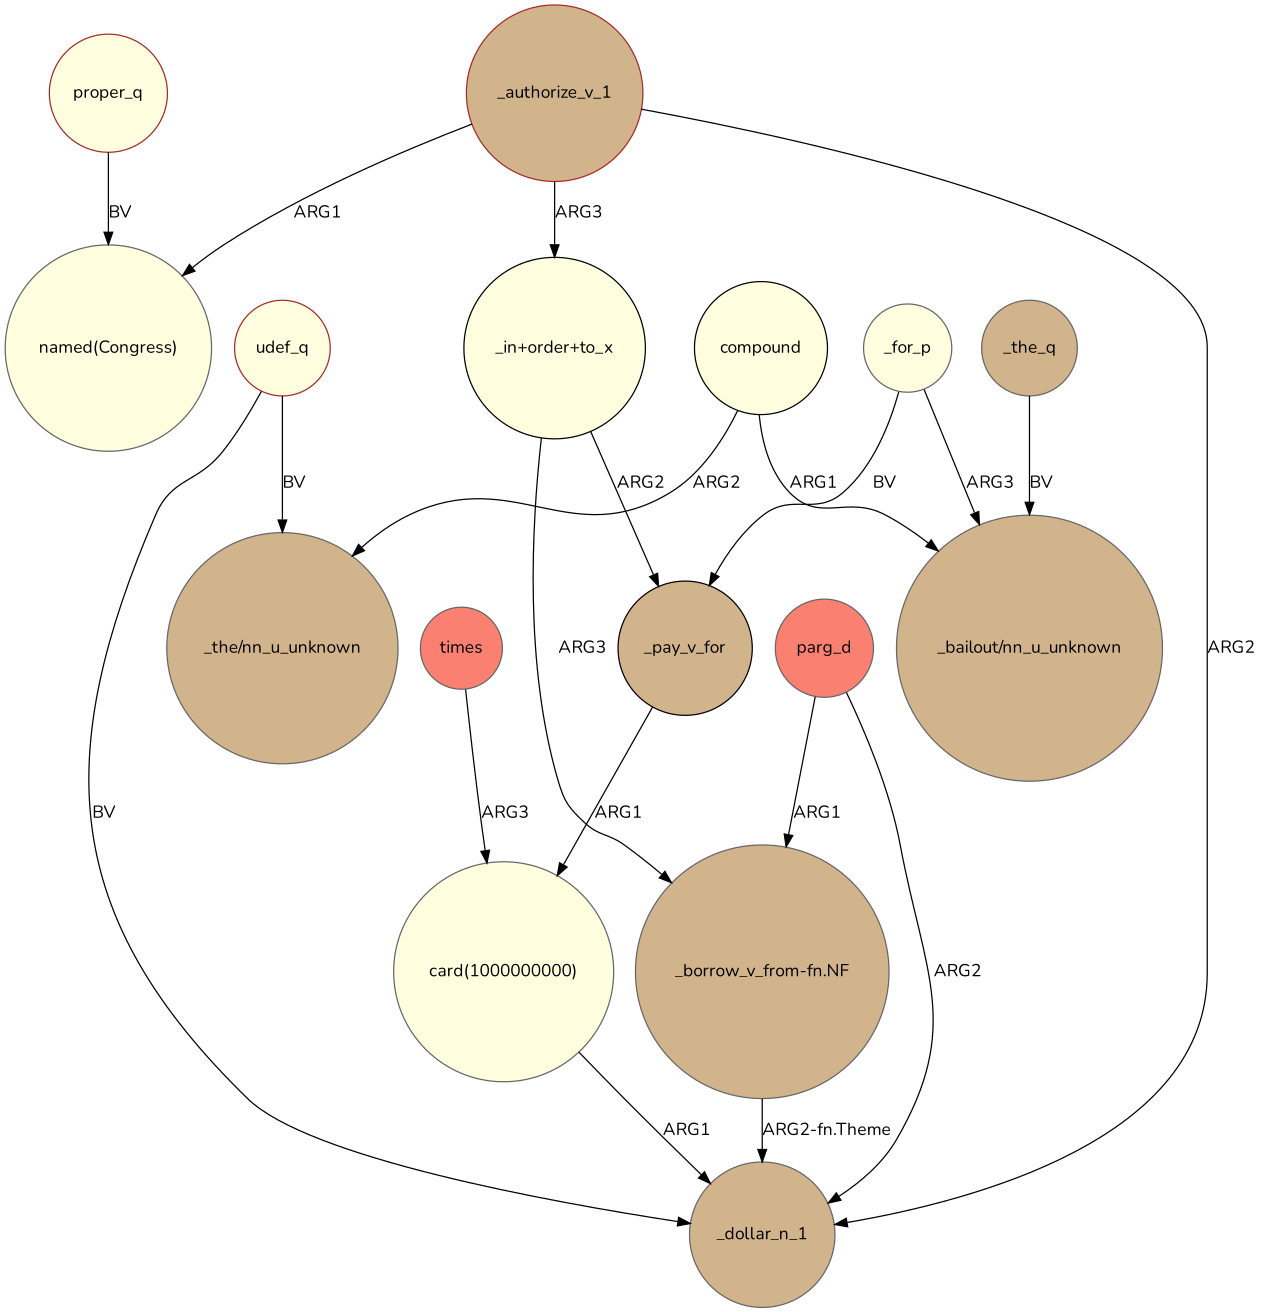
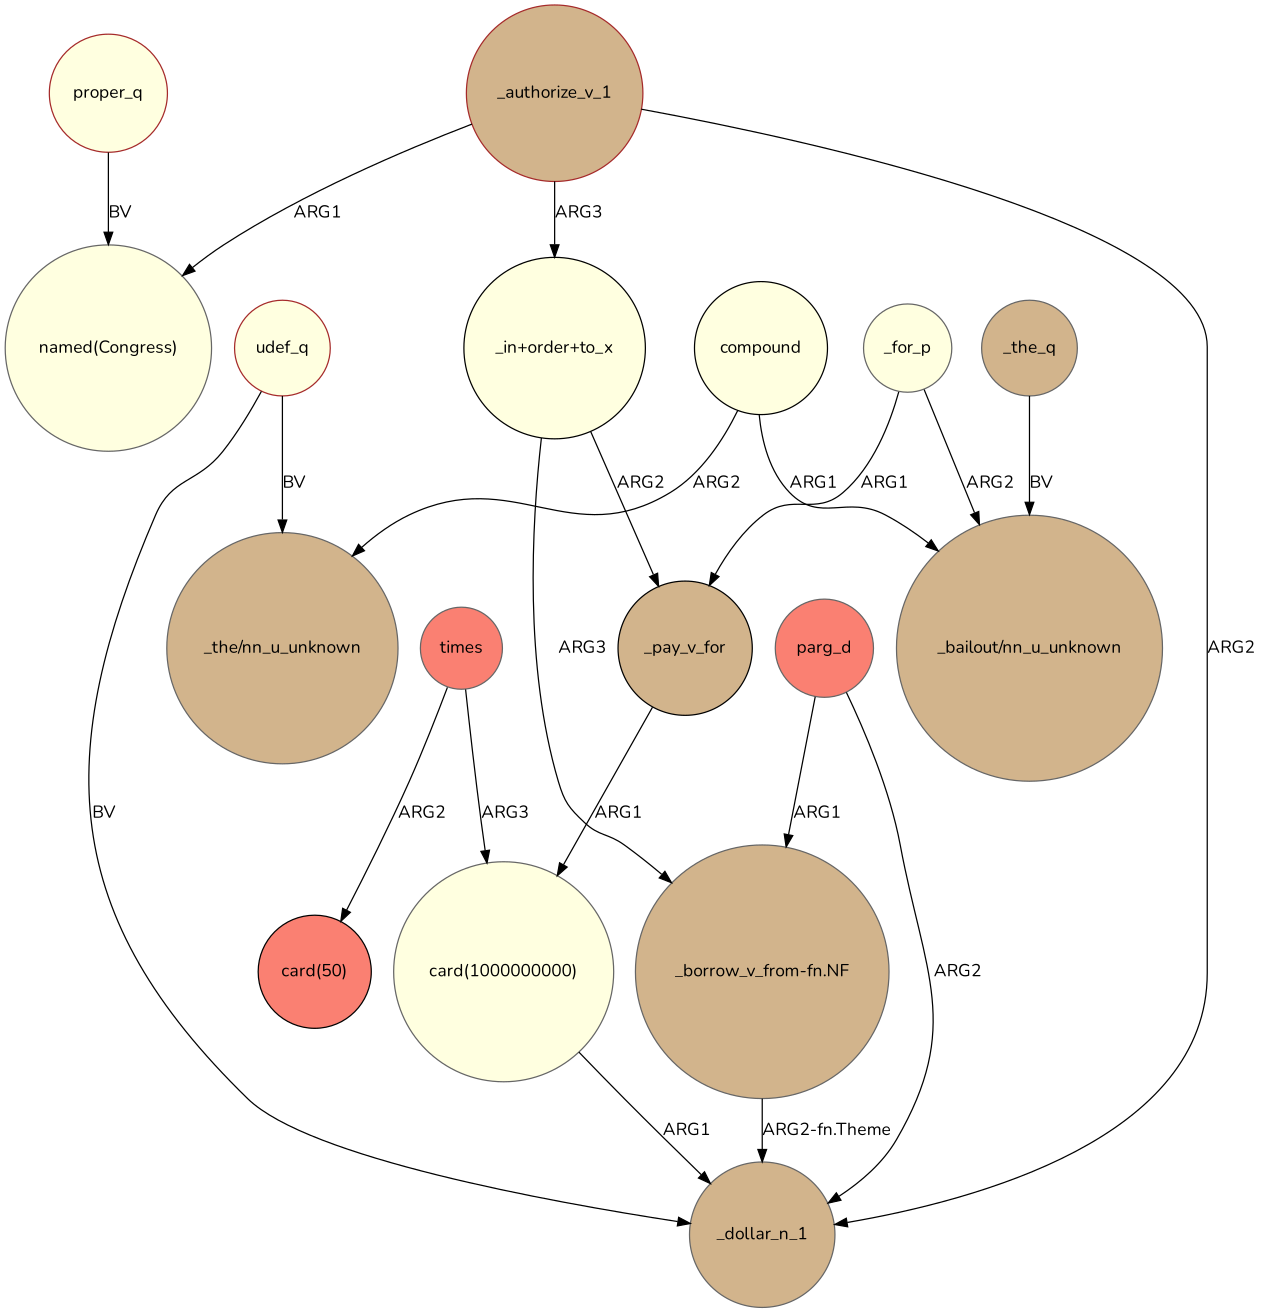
(885, 483) -> (885, 483)
(990, 483) -> (990, 483)
none -> (315, 972)
